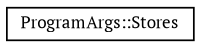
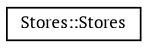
(100, 24) -> (74, 24)
